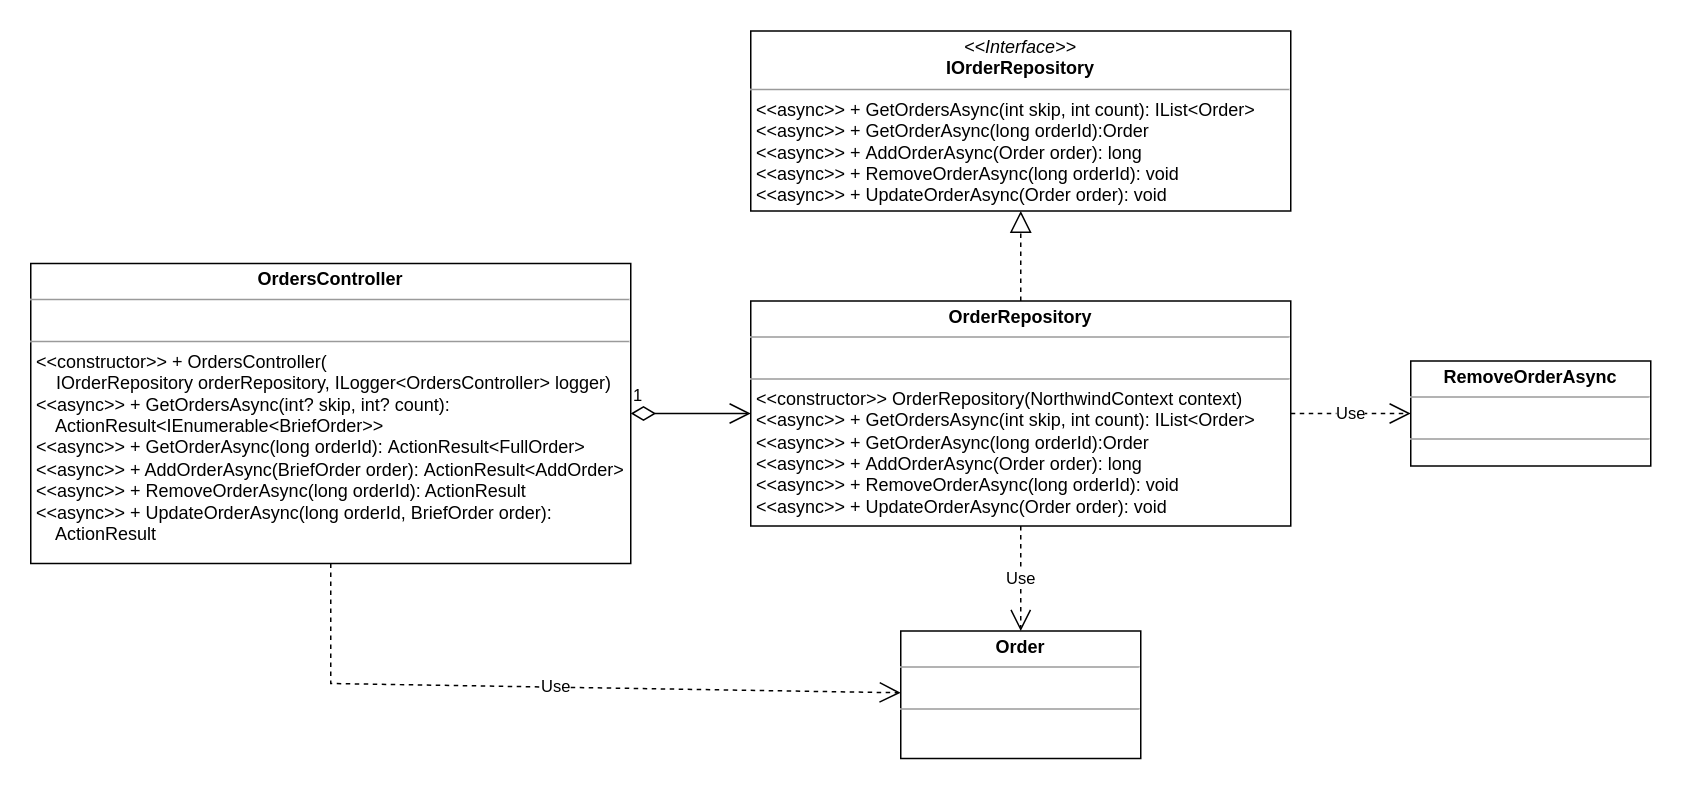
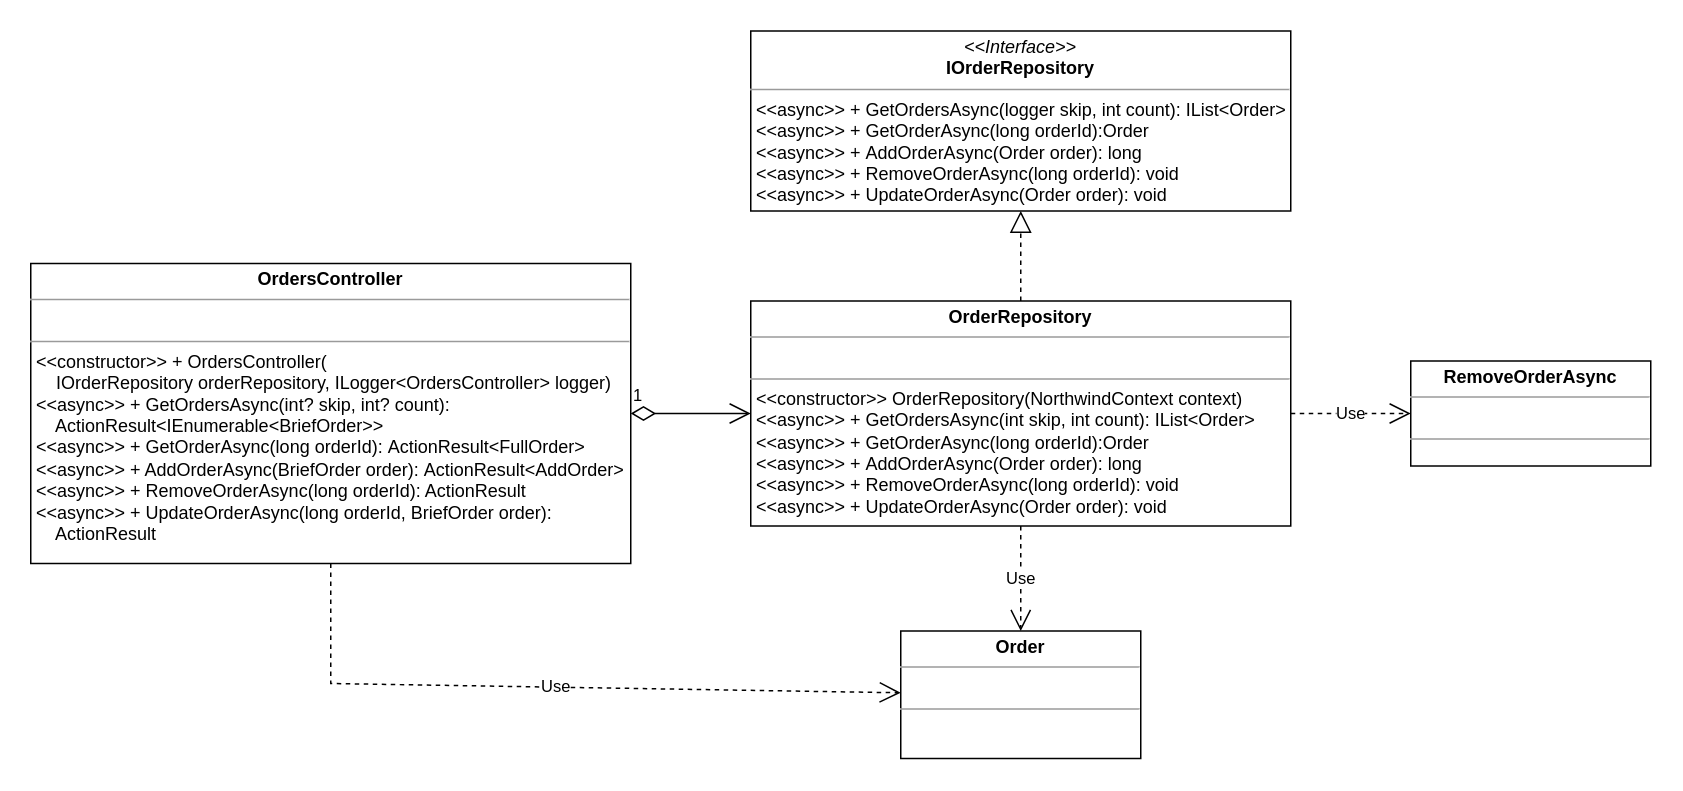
(1032, 106) -> (1048, 106)
